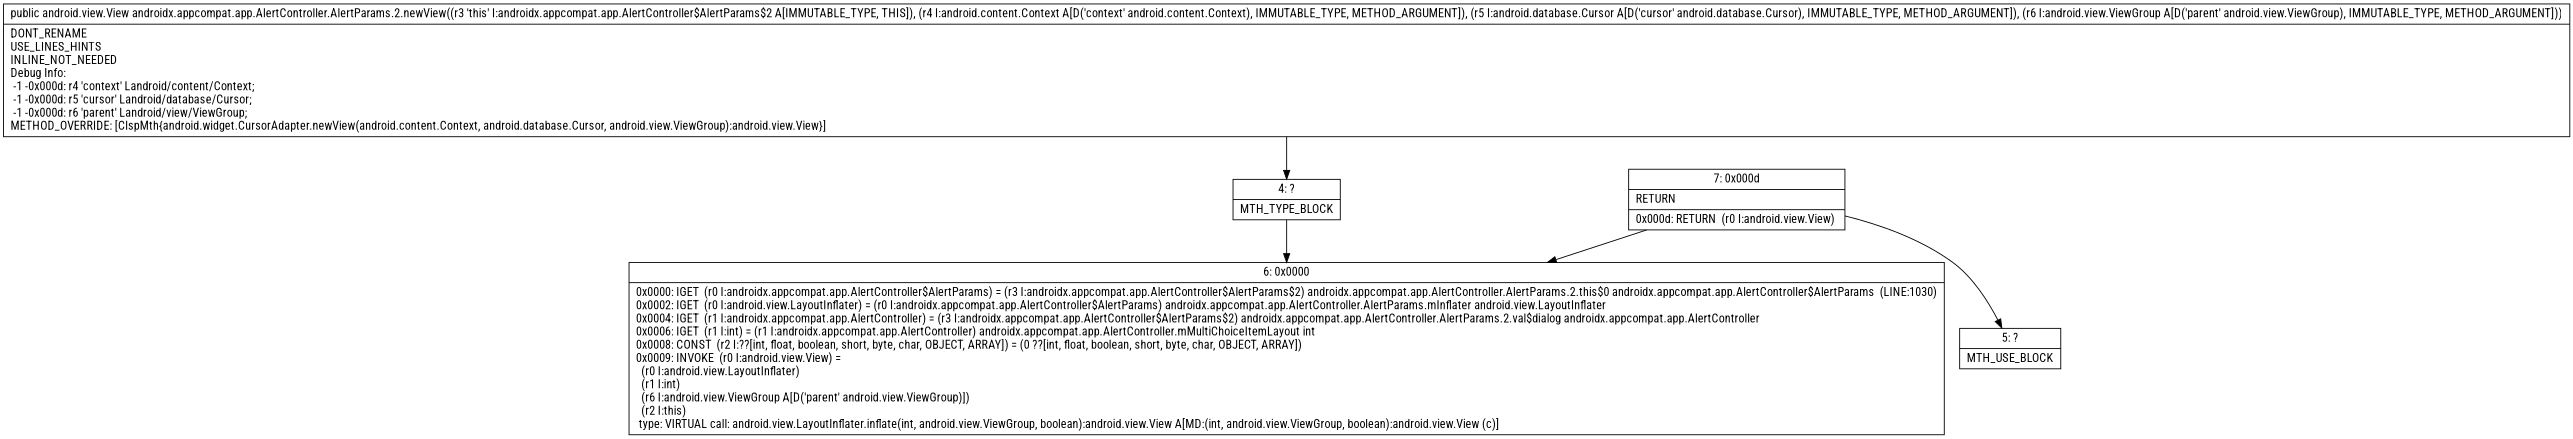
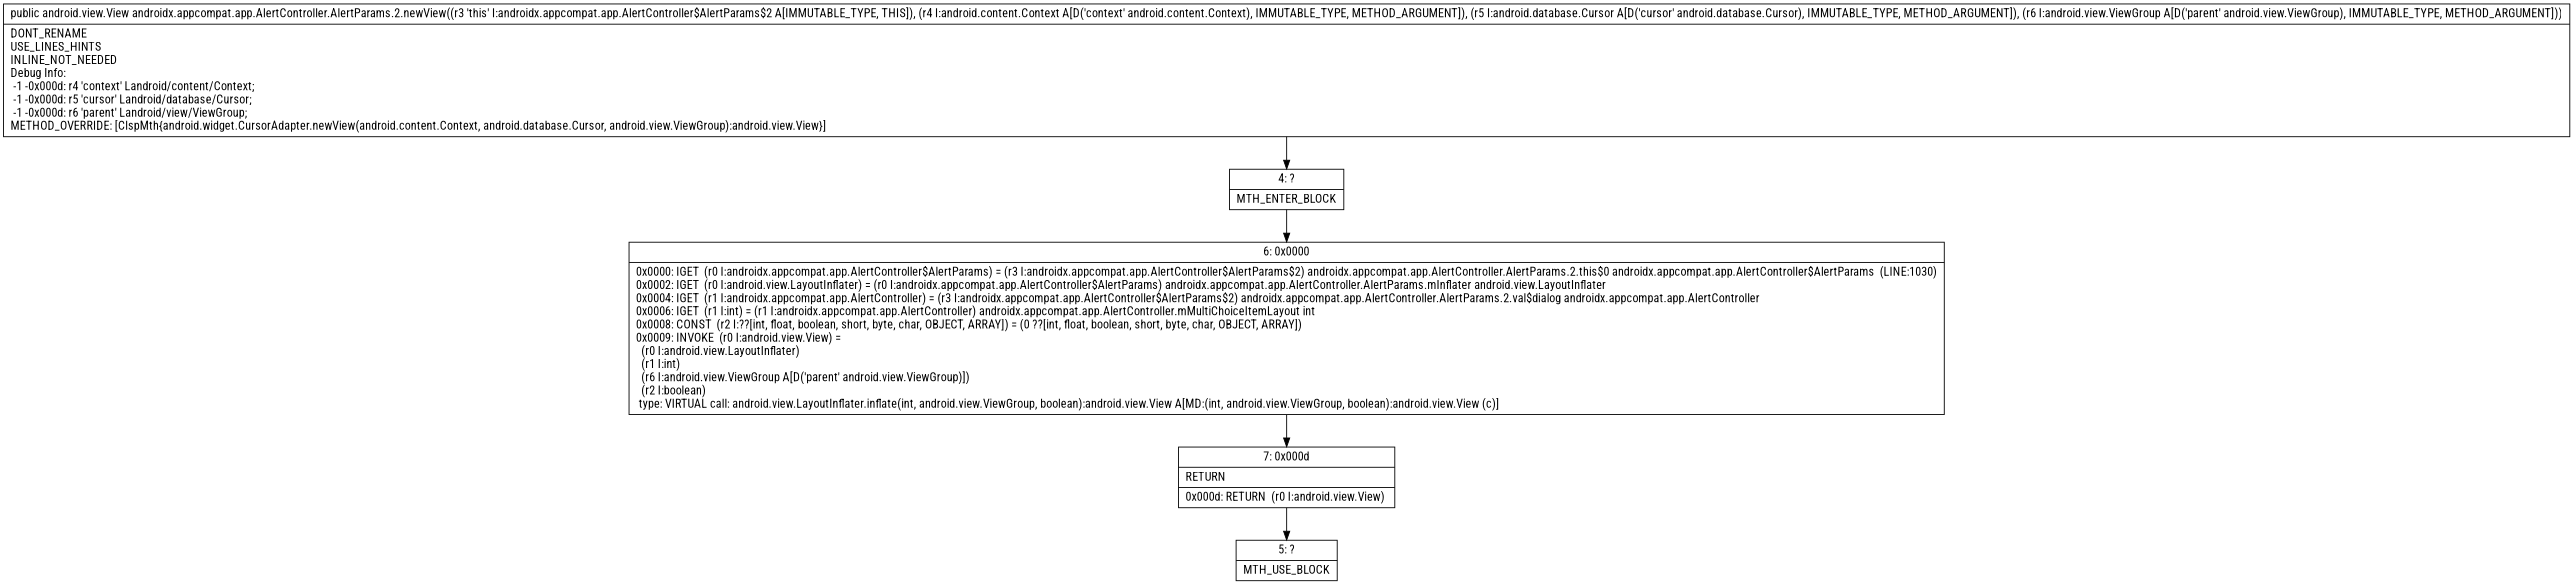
(1287, 209) -> (1287, 199)
(1601, 245) -> (1287, 426)
(662, 411) -> (671, 391)
